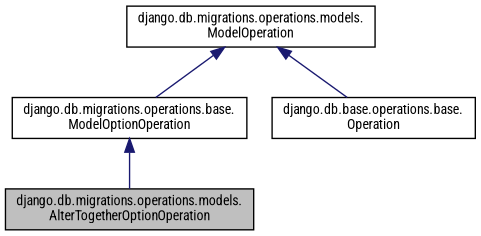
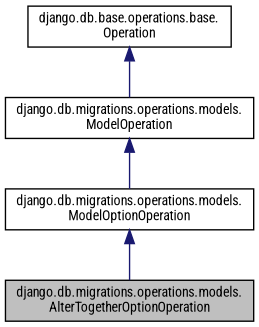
(318, 76) -> (130, 79)
(130, 118) -> (130, 209)
